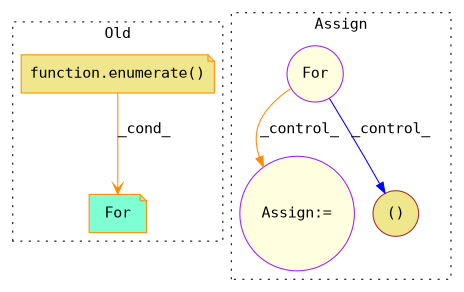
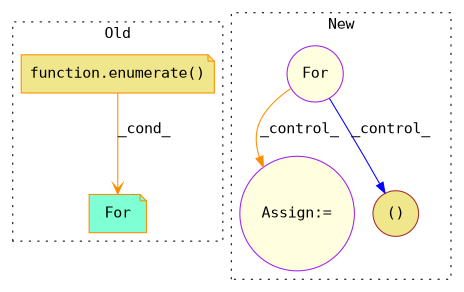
(341, 25) -> (341, 25)
